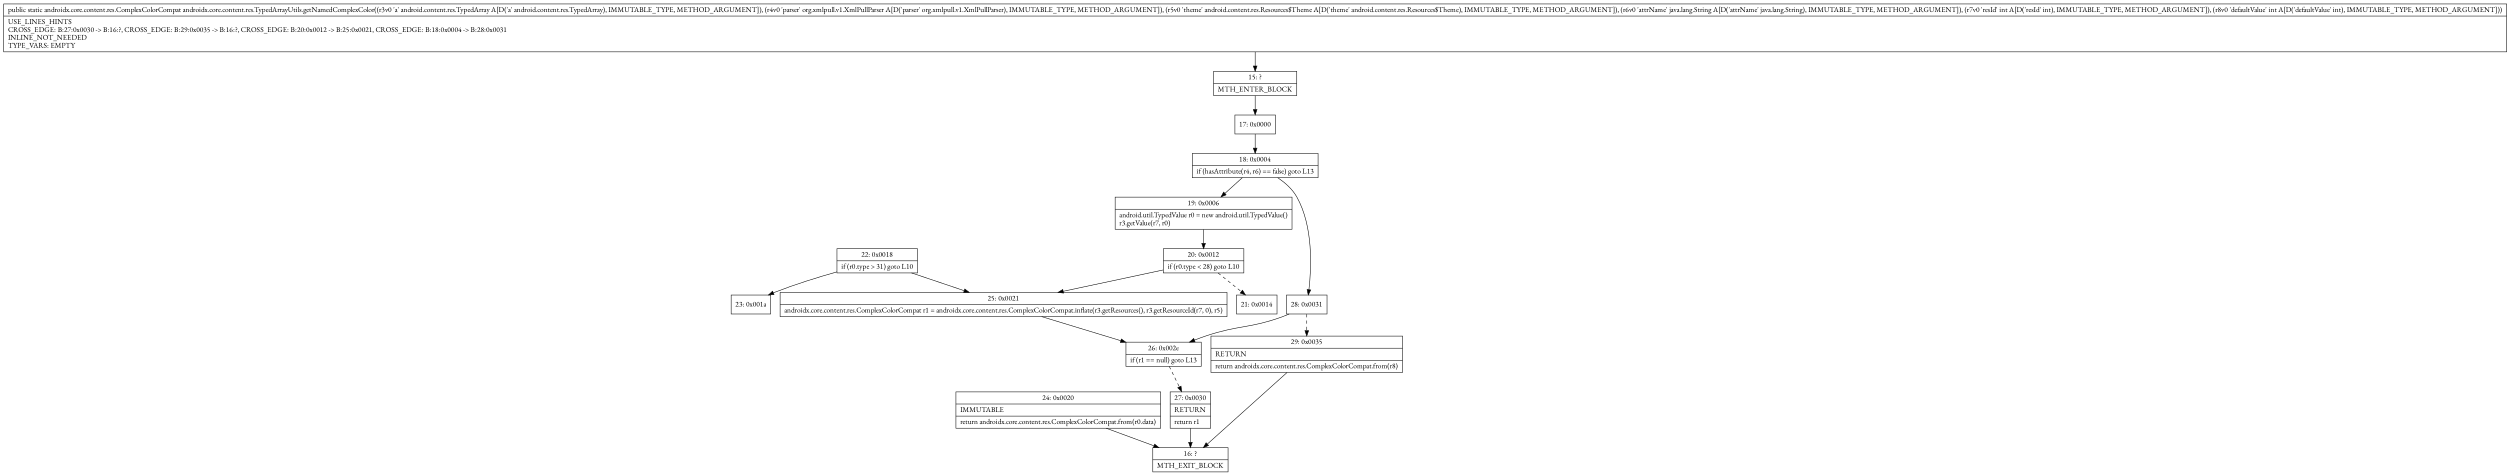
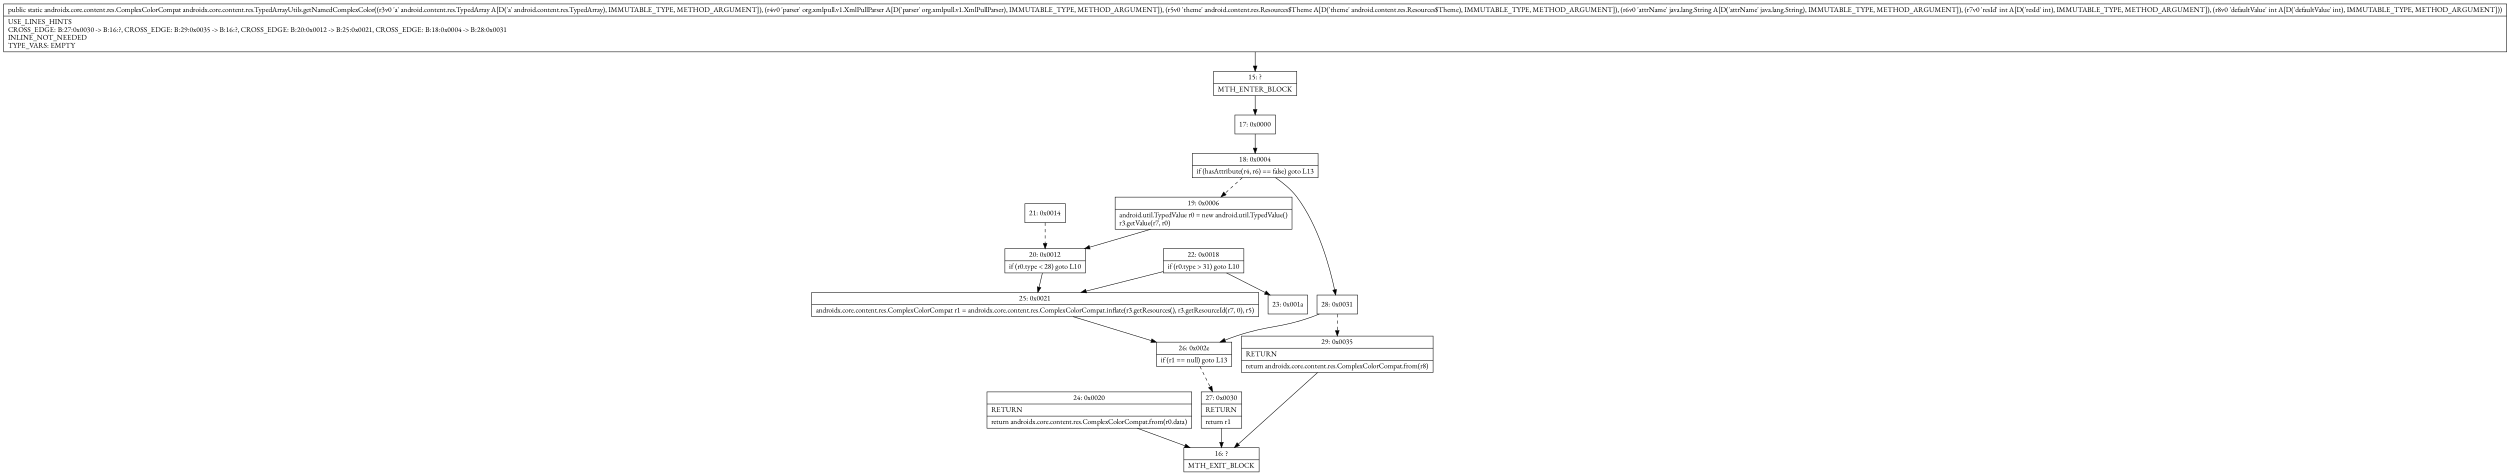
(1234, 186) -> (1234, 186)
(1230, 282) -> (1045, 233)
(982, 410) -> (1007, 410)
